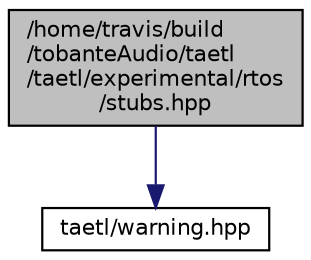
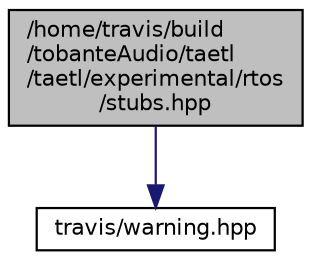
(156, 229) -> (156, 229)
